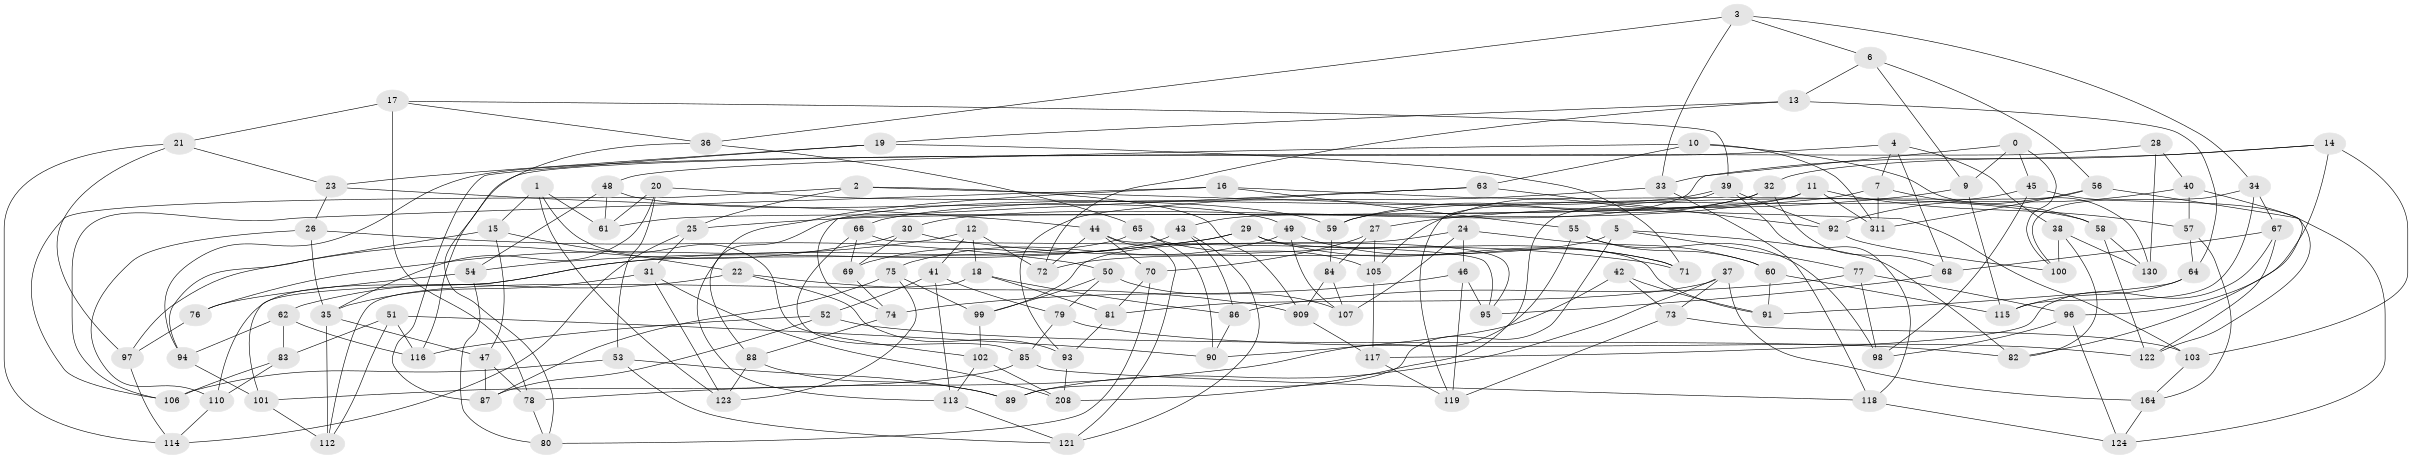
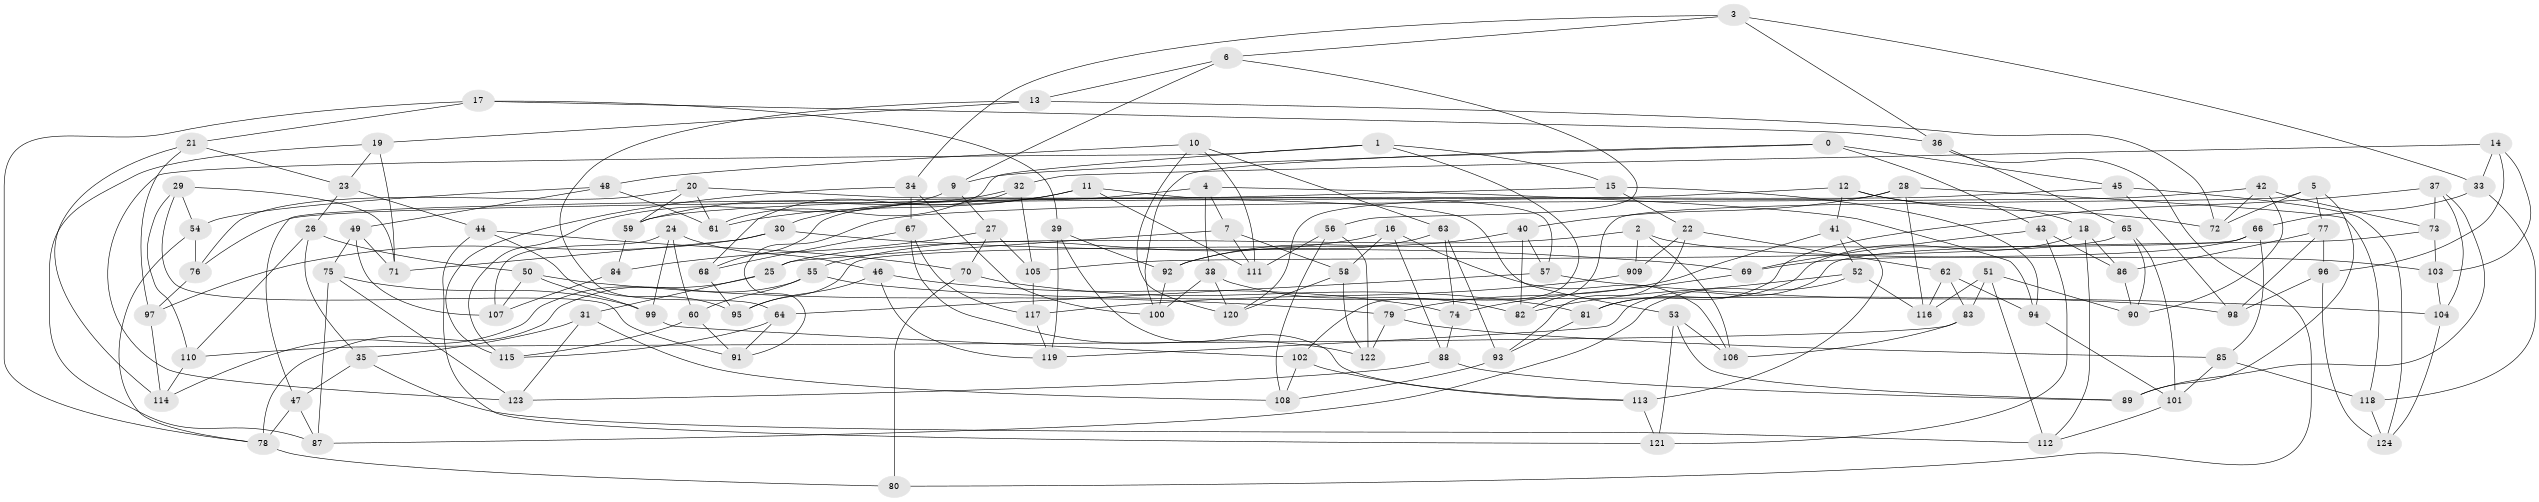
(1878, 229) -> (1255, 272)
(1859, 249) -> (2269, 210)
(1061, 257) -> (2235, 211)
(532, 258) -> (466, 198)
(2150, 272) -> (1231, 315)
(1314, 295) -> none
(461, 382) -> (121, 373)
(1064, 401) -> (1283, 401)
(2148, 401) -> (2442, 315)
